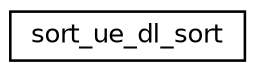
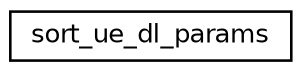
(128, 36) -> (151, 36)
